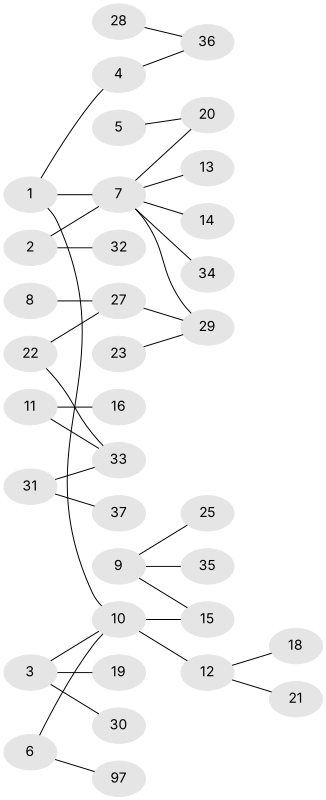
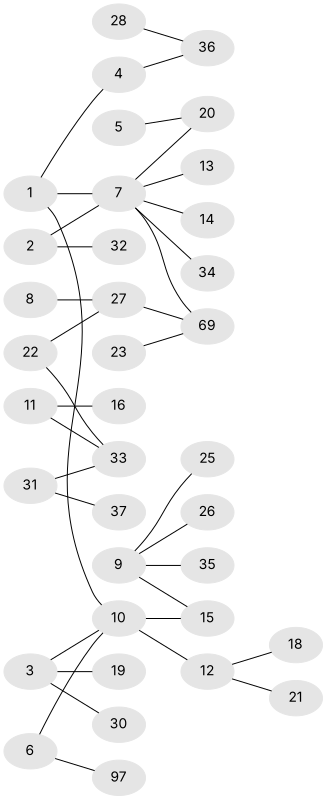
(207, 327) -> (207, 326)
none -> (207, 512)
